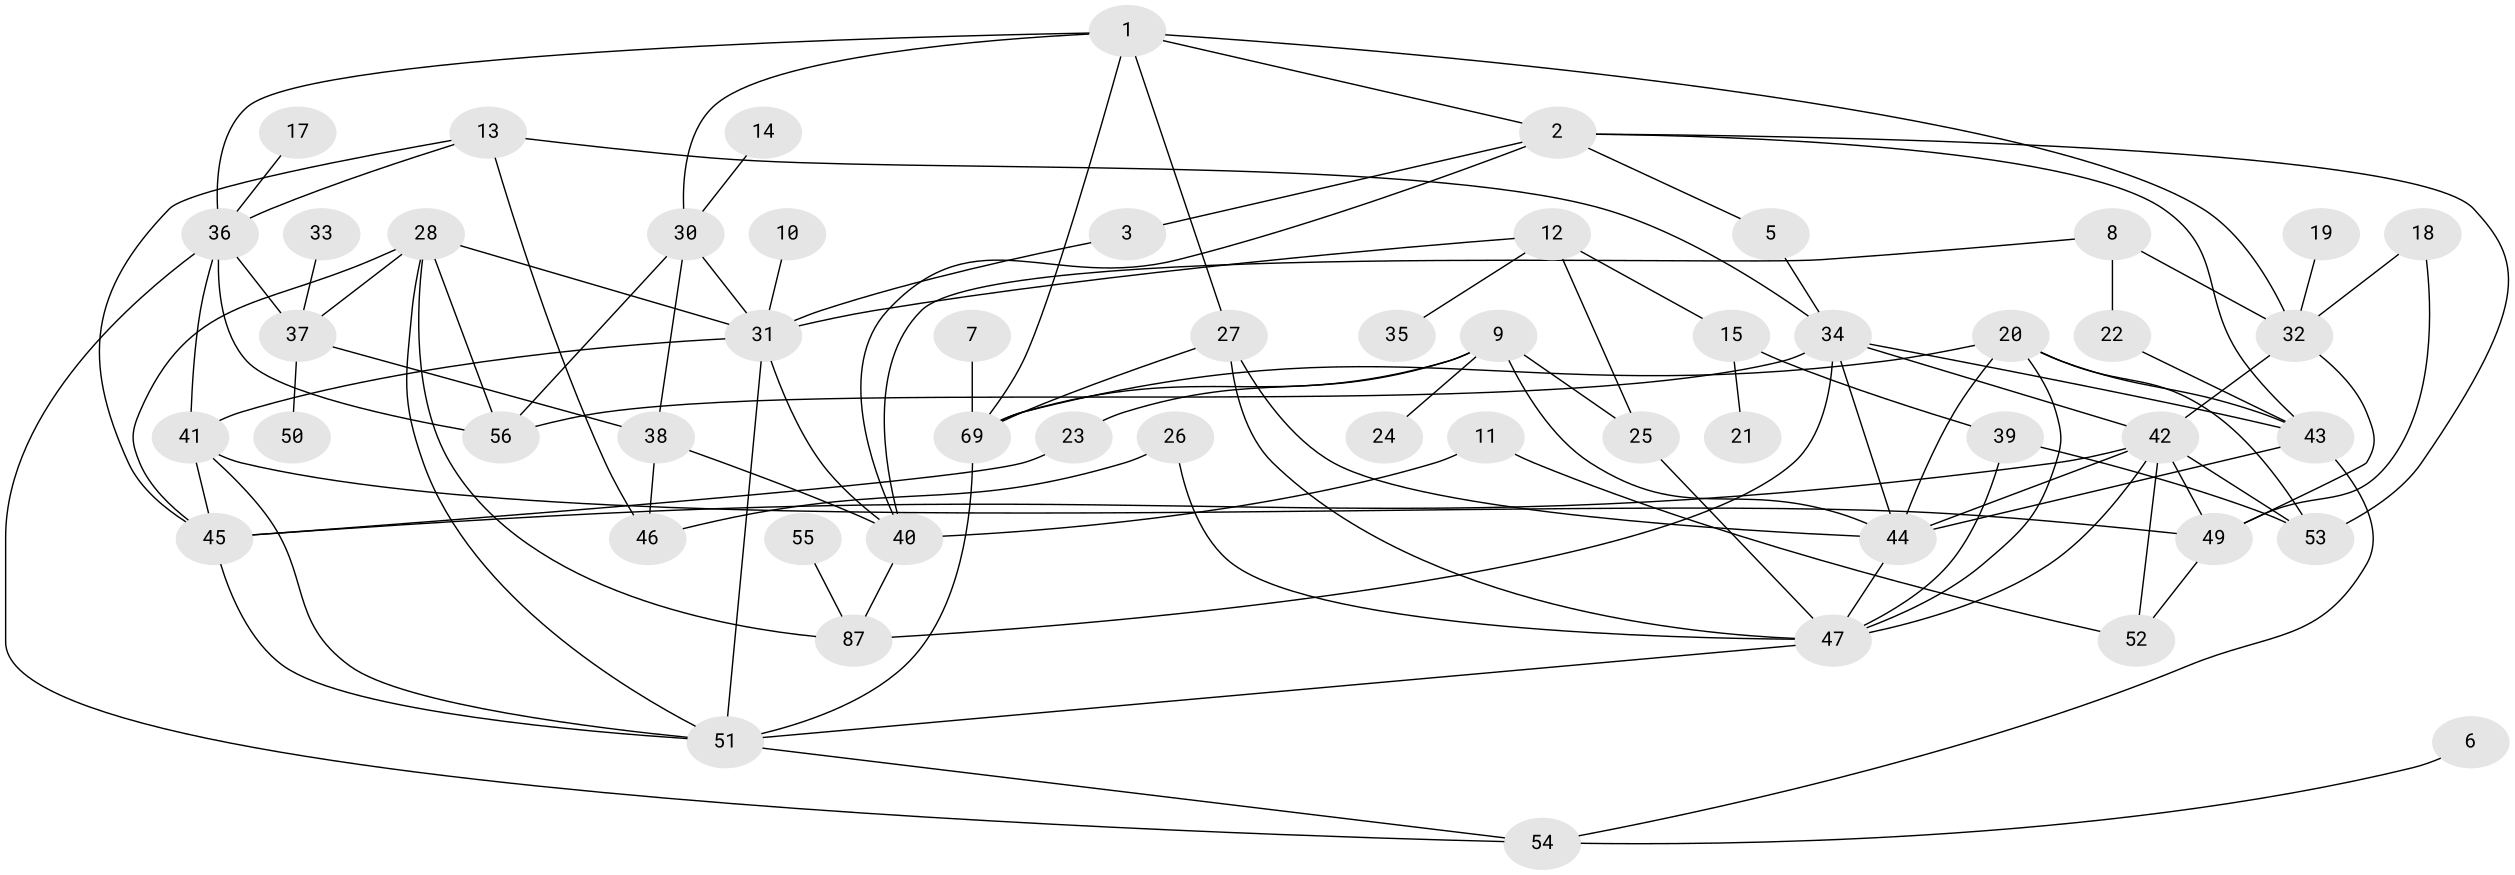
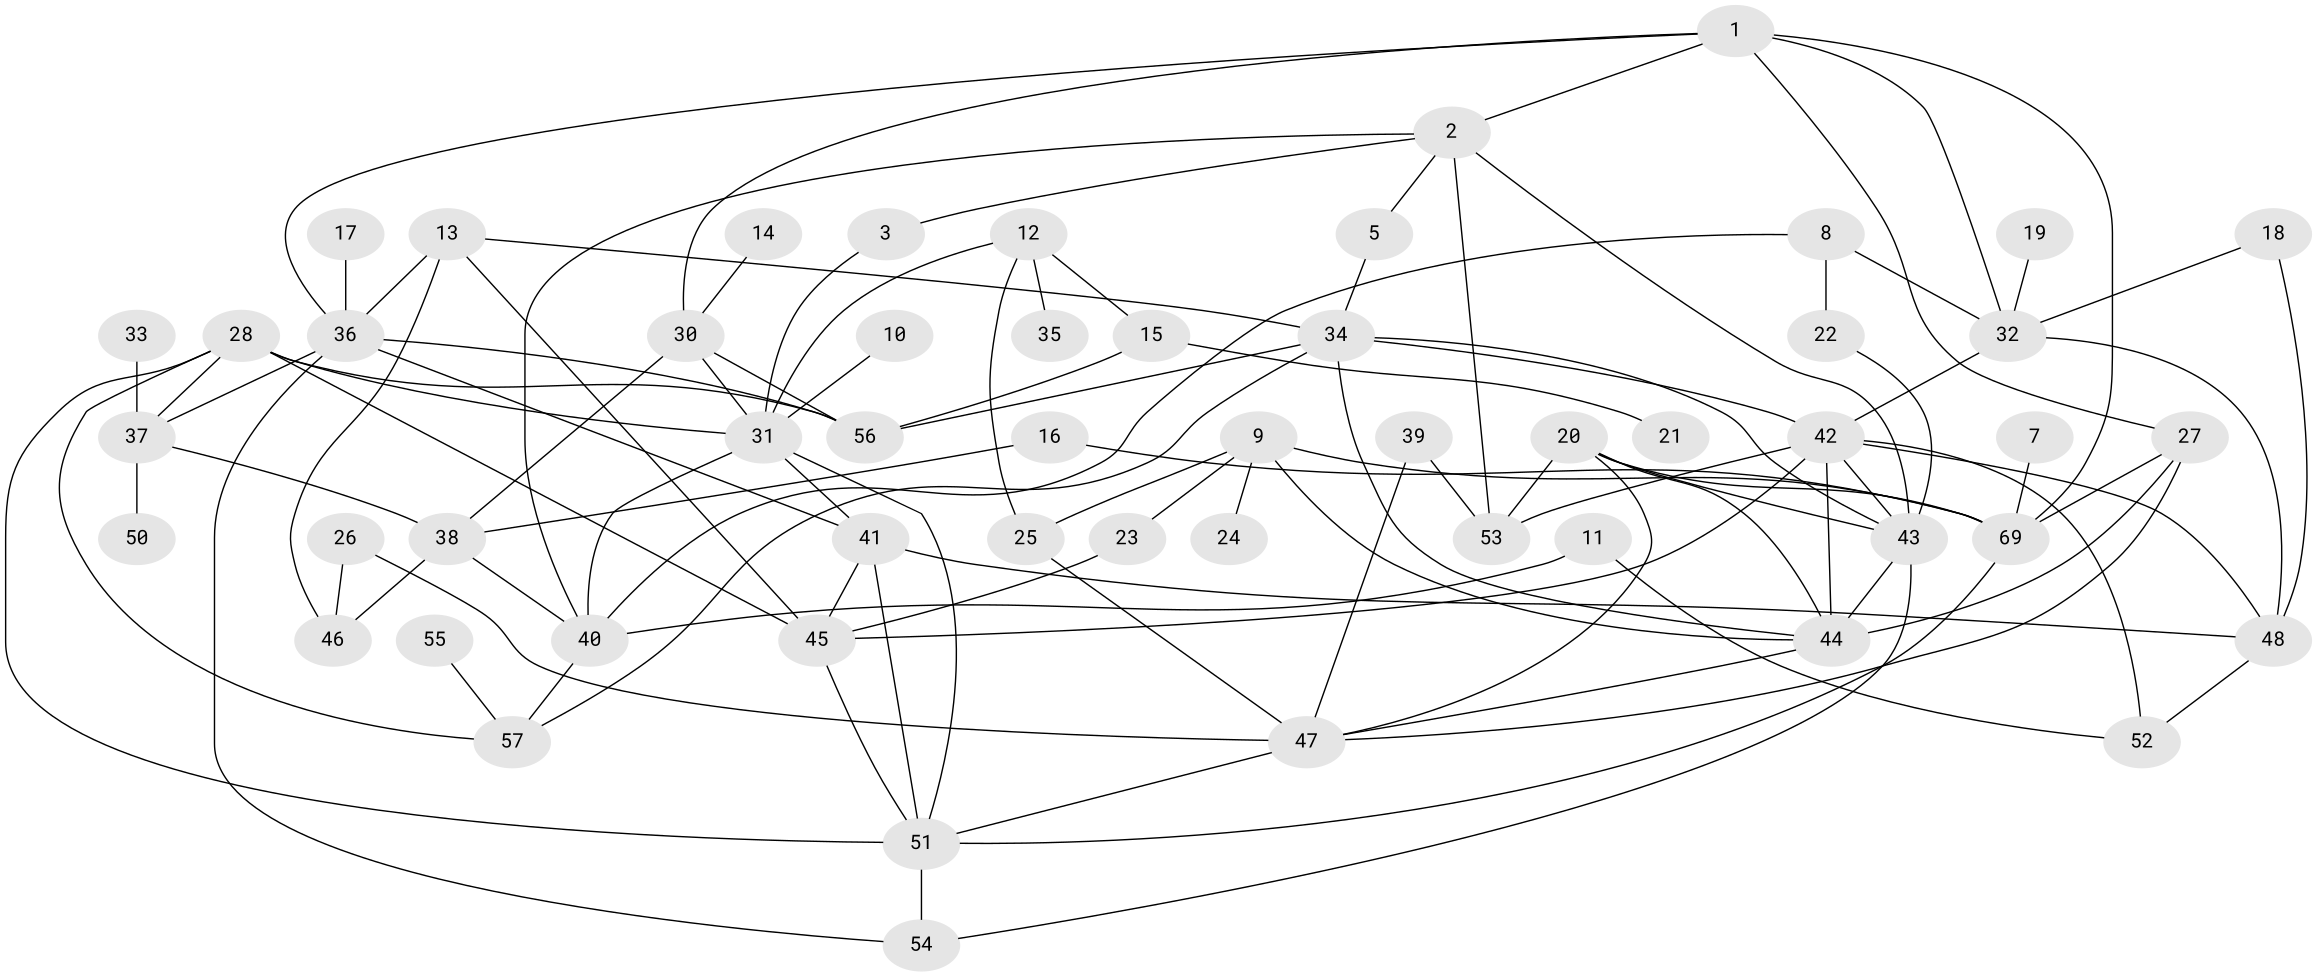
(1865, 392) -> (1012, 393)
none -> (1050, 437)
(2214, 539) -> (2273, 641)
(2027, 578) -> (1863, 483)
(854, 641) -> (512, 742)
(2471, 742) -> none
